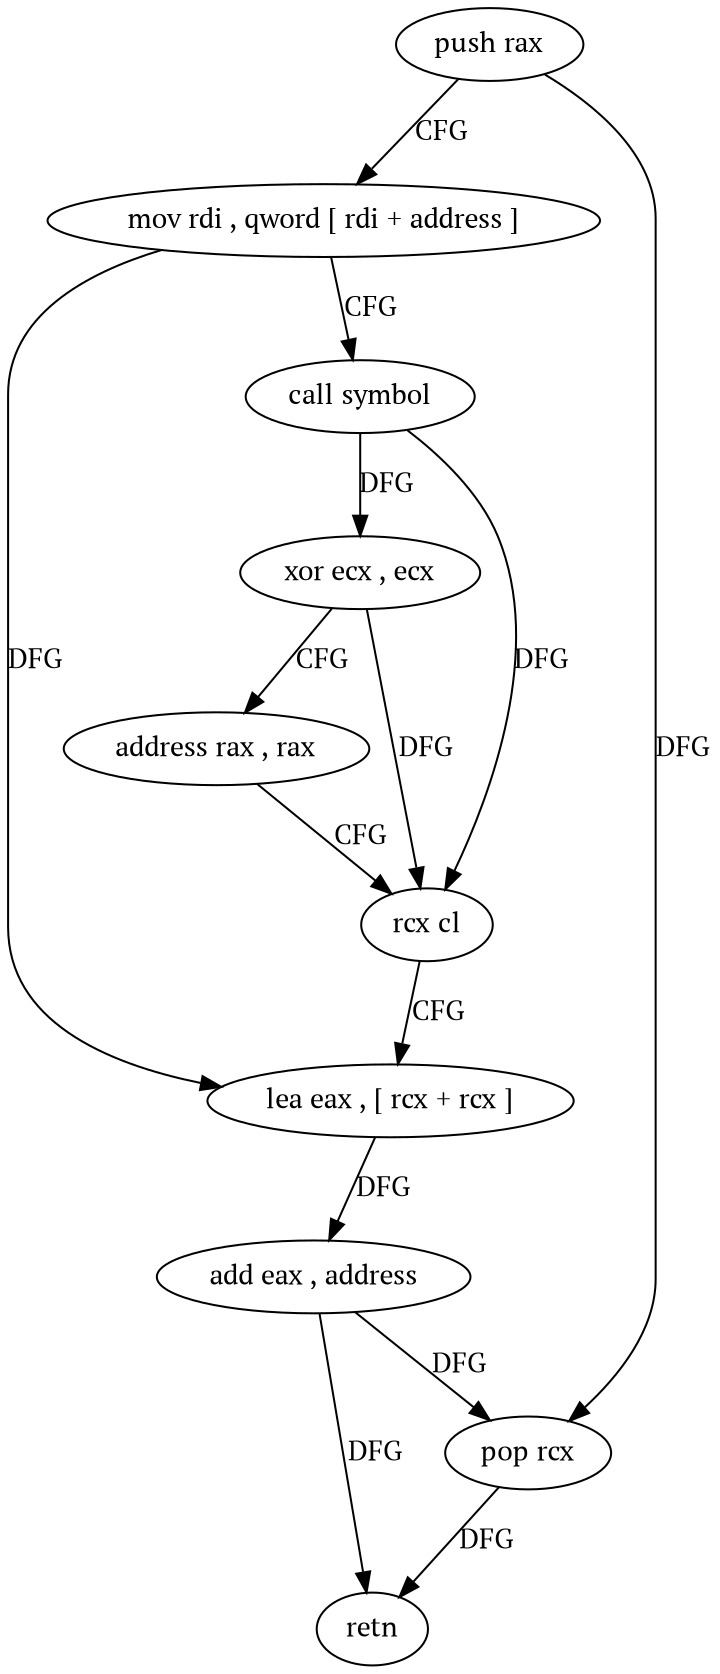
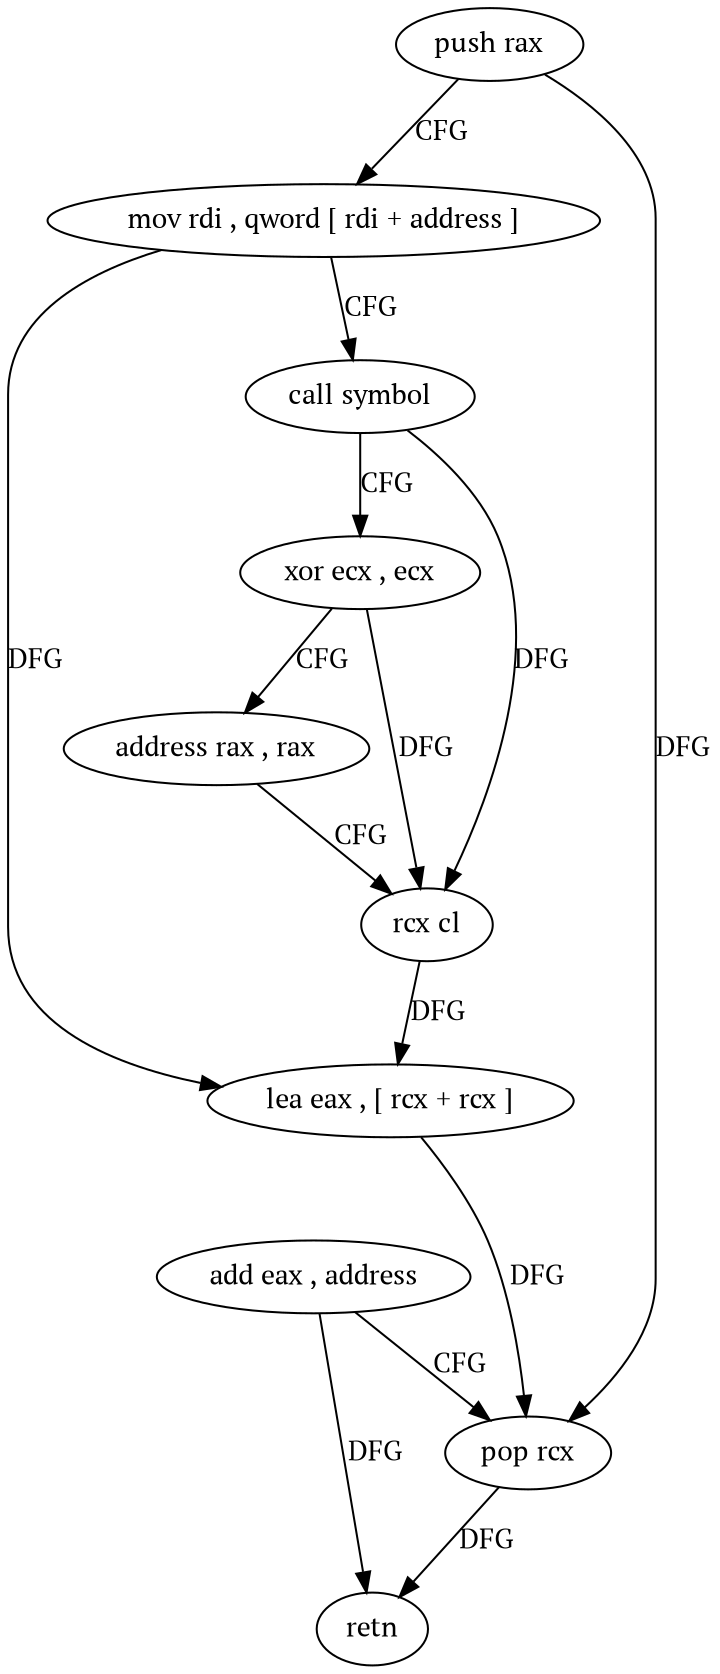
(388, 485) -> (388, 485)
(439, 1013) -> (439, 1013)
(356, 1180) -> (494, 1258)
(460, 1365) -> (460, 1365)
